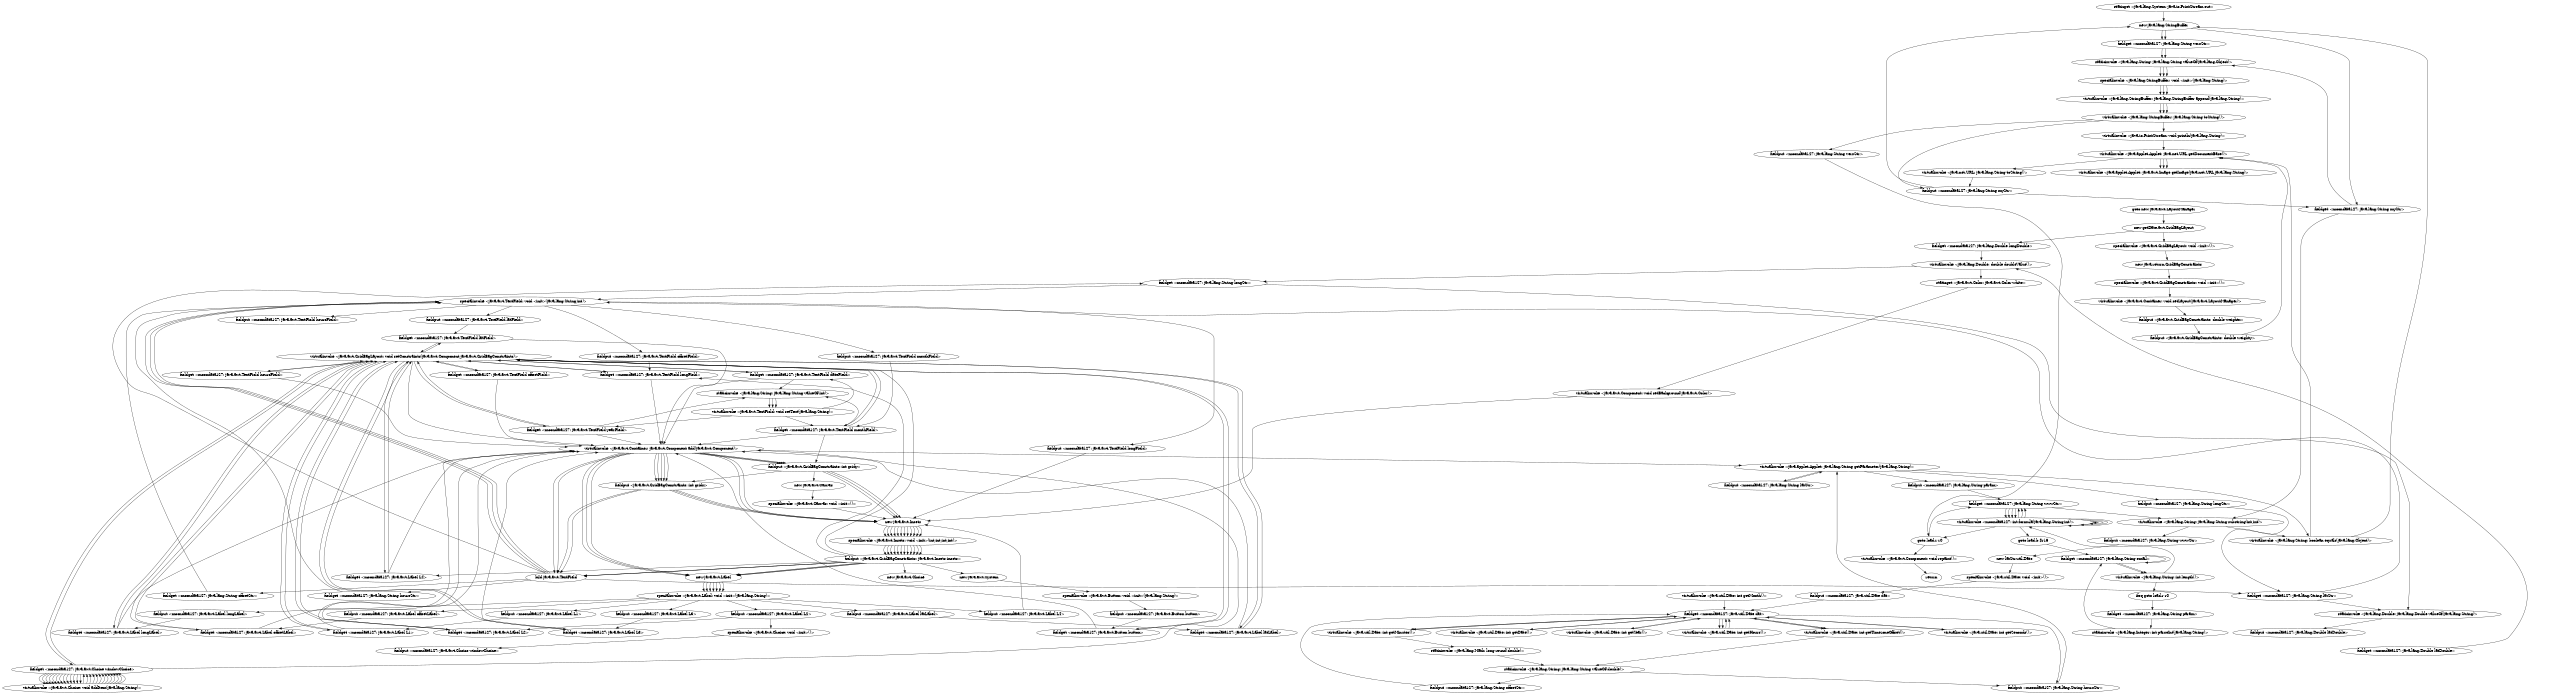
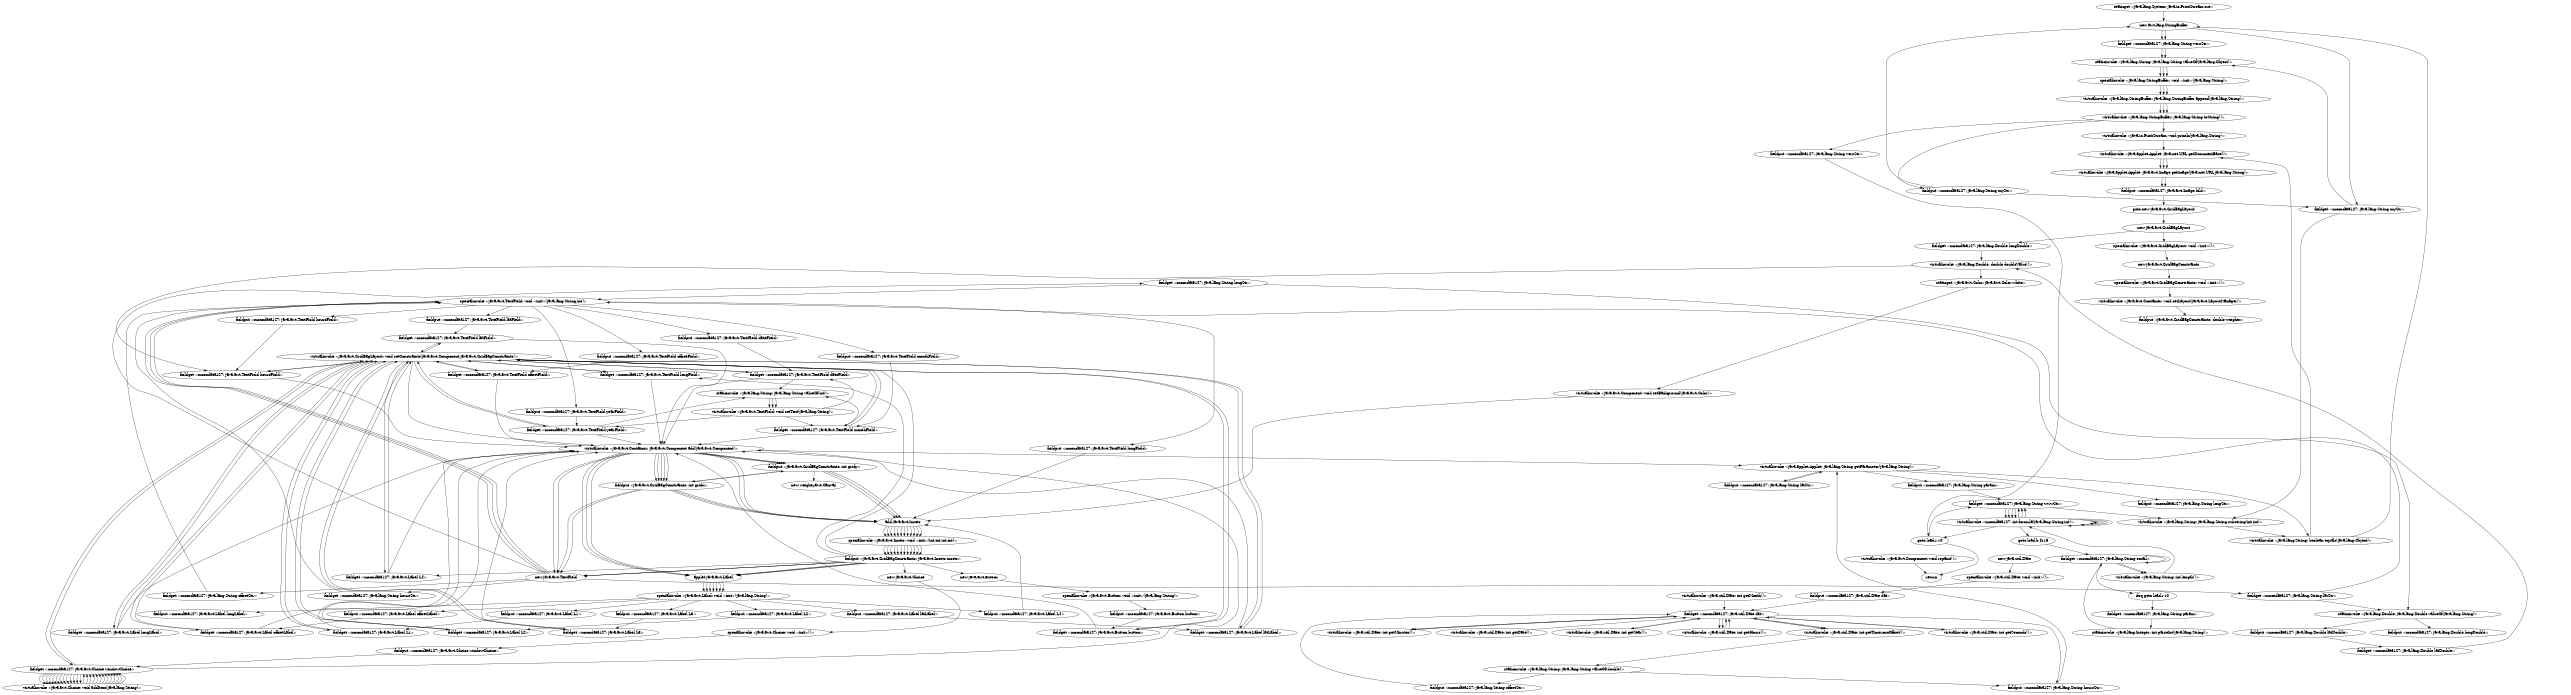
(2164, 26) -> (2164, 26)
(1975, 173) -> none
none -> (2164, 191)
(2164, 210) -> (2164, 210)
(2164, 228) -> (2164, 228)
(2169, 265) -> (2169, 265)
(1591, 274) -> (957, 274)
none -> (728, 338)
(2203, 338) -> none
none -> (260, 347)
(649, 365) -> (575, 366)
none -> (576, 412)
(821, 447) -> (738, 477)
(814, 486) -> (814, 486)
(812, 504) -> none
(903, 522) -> (903, 522)
(2233, 531) -> none
(2151, 541) -> none
(1921, 549) -> (1978, 560)
(2014, 559) -> (2014, 559)
(556, 578) -> (556, 578)
(713, 578) -> (713, 578)
(979, 578) -> (979, 578)
(2155, 586) -> (2104, 586)
(771, 622) -> (926, 627)
(159, 623) -> none
(1609, 623) -> none
none -> (2438, 633)
none -> (2351, 642)
(1477, 651) -> none
none -> (266, 660)
